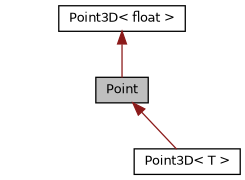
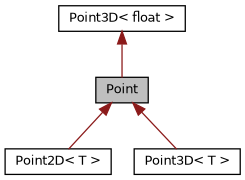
none -> (58, 162)
